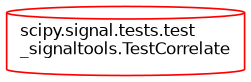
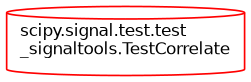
(126, 41) -> (126, 41)
